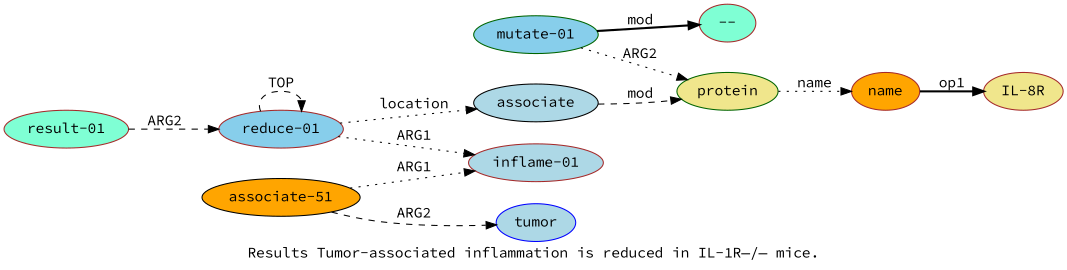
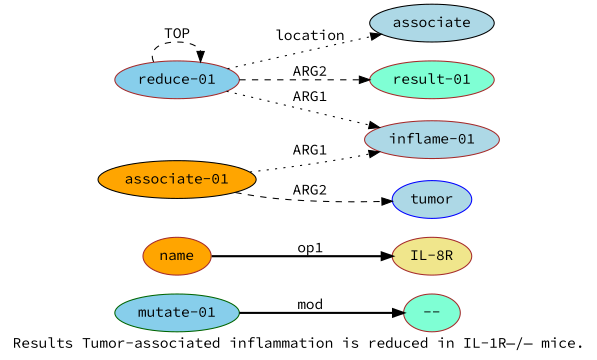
(728, 91) -> none
(168, 129) -> (299, 80)
(281, 197) -> (177, 180)
